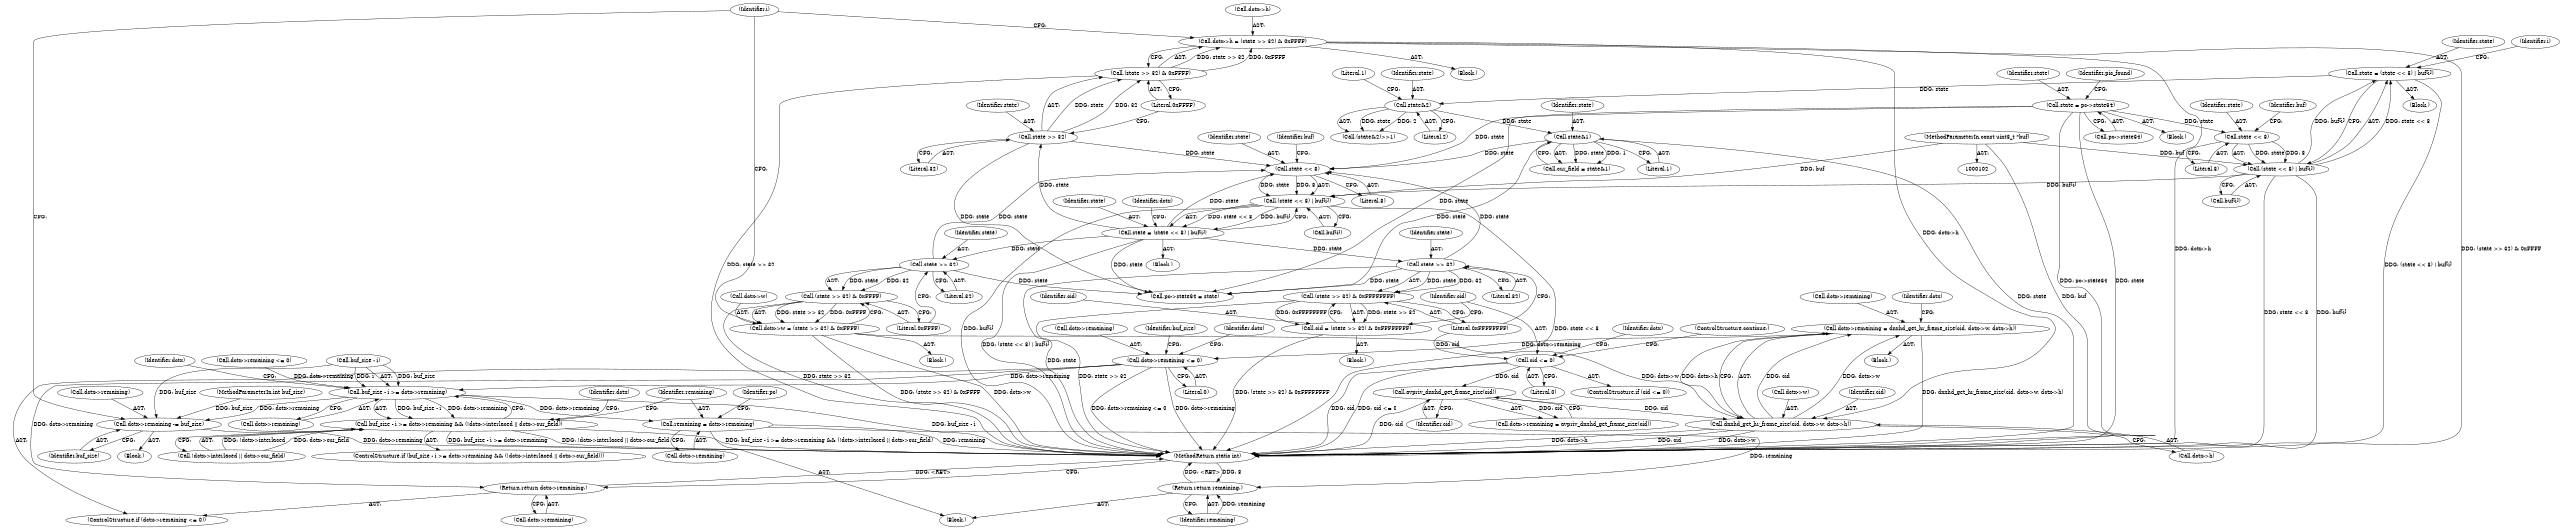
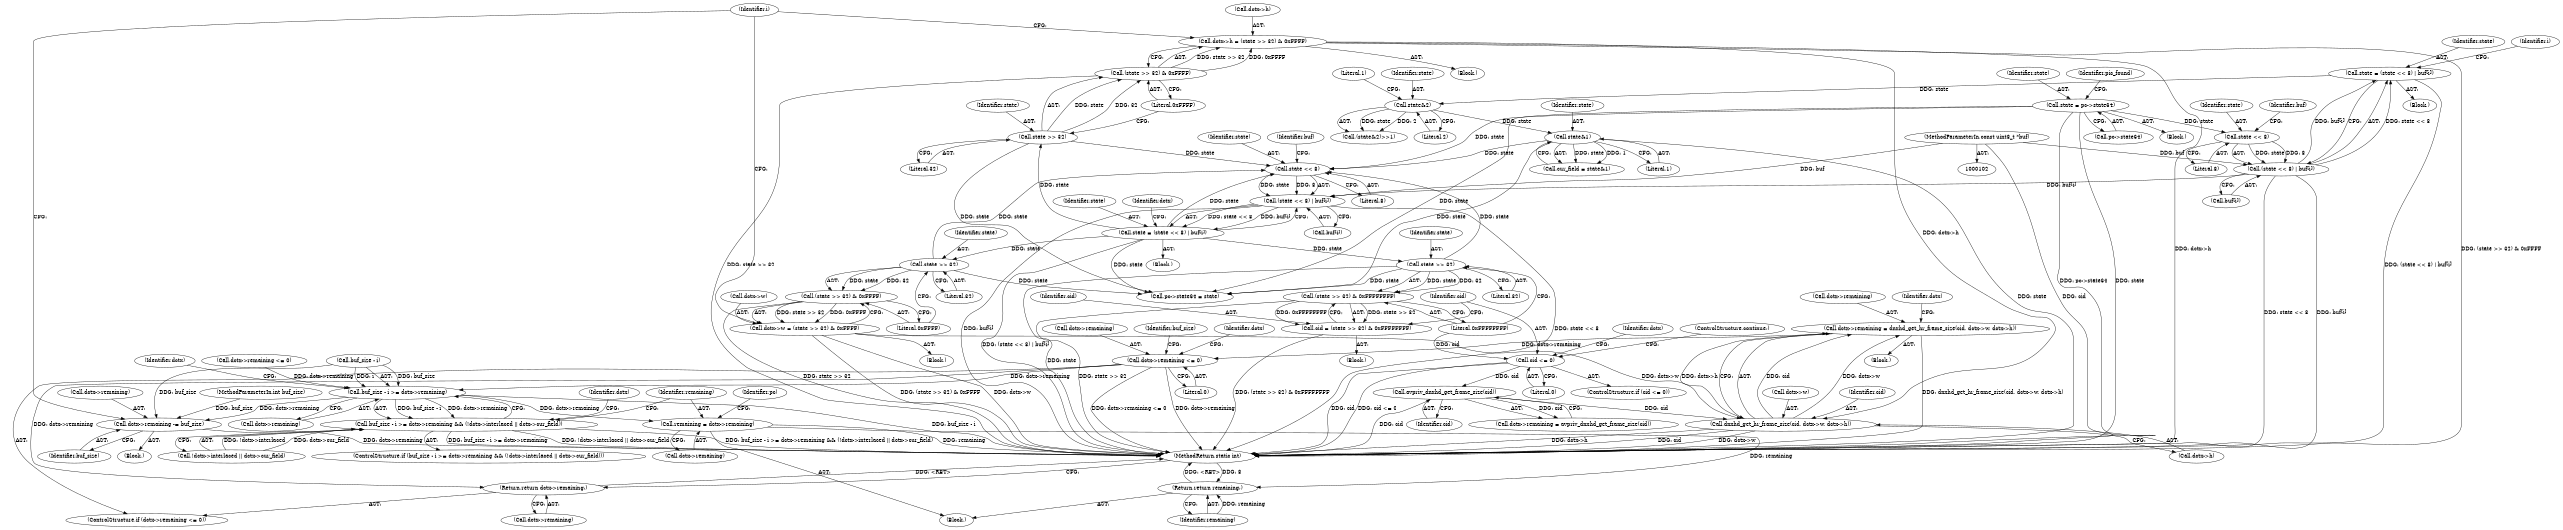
(2074, 297) -> (2074, 297)
